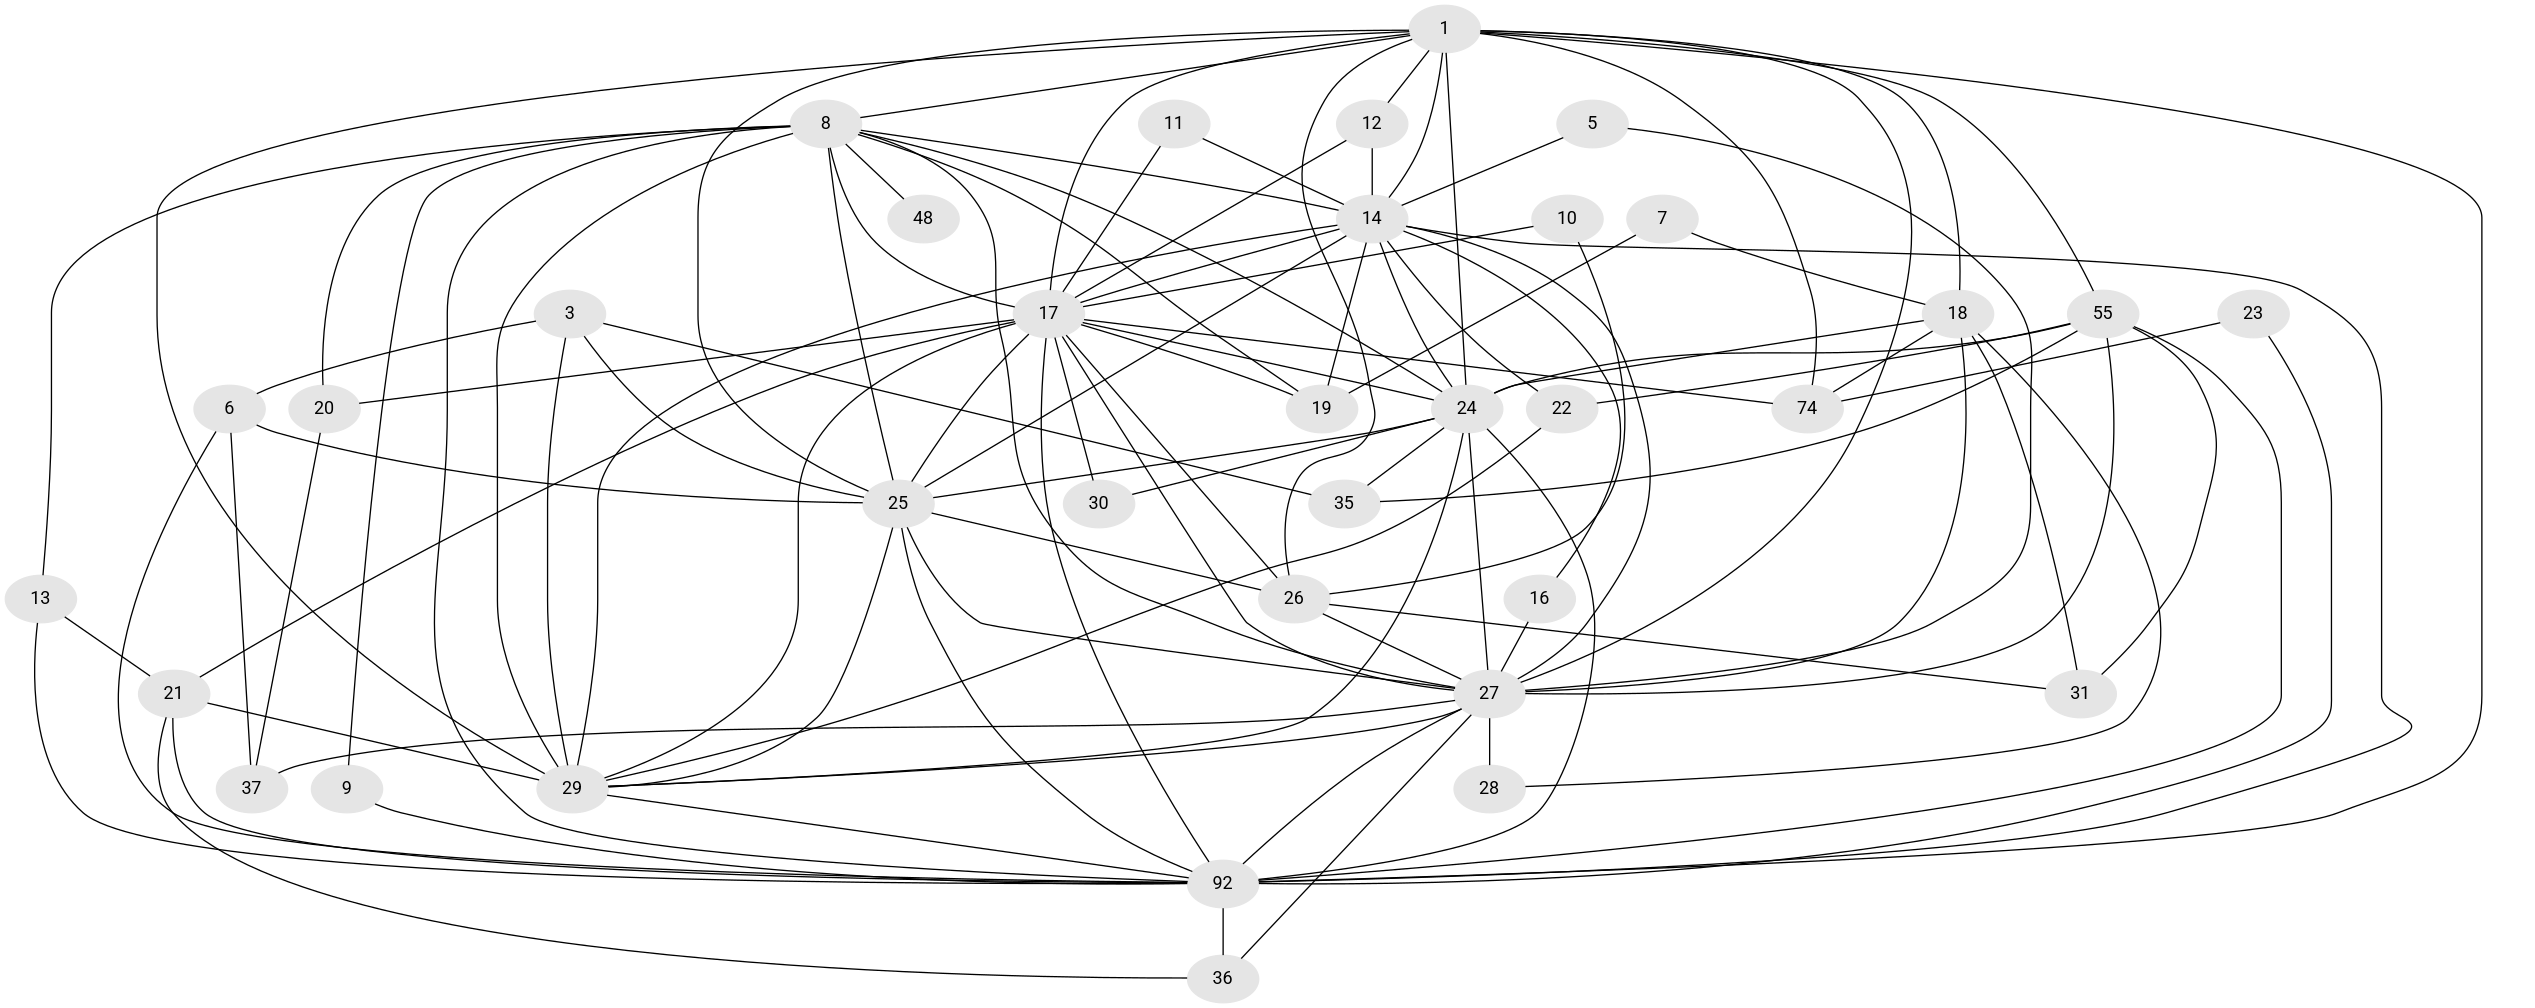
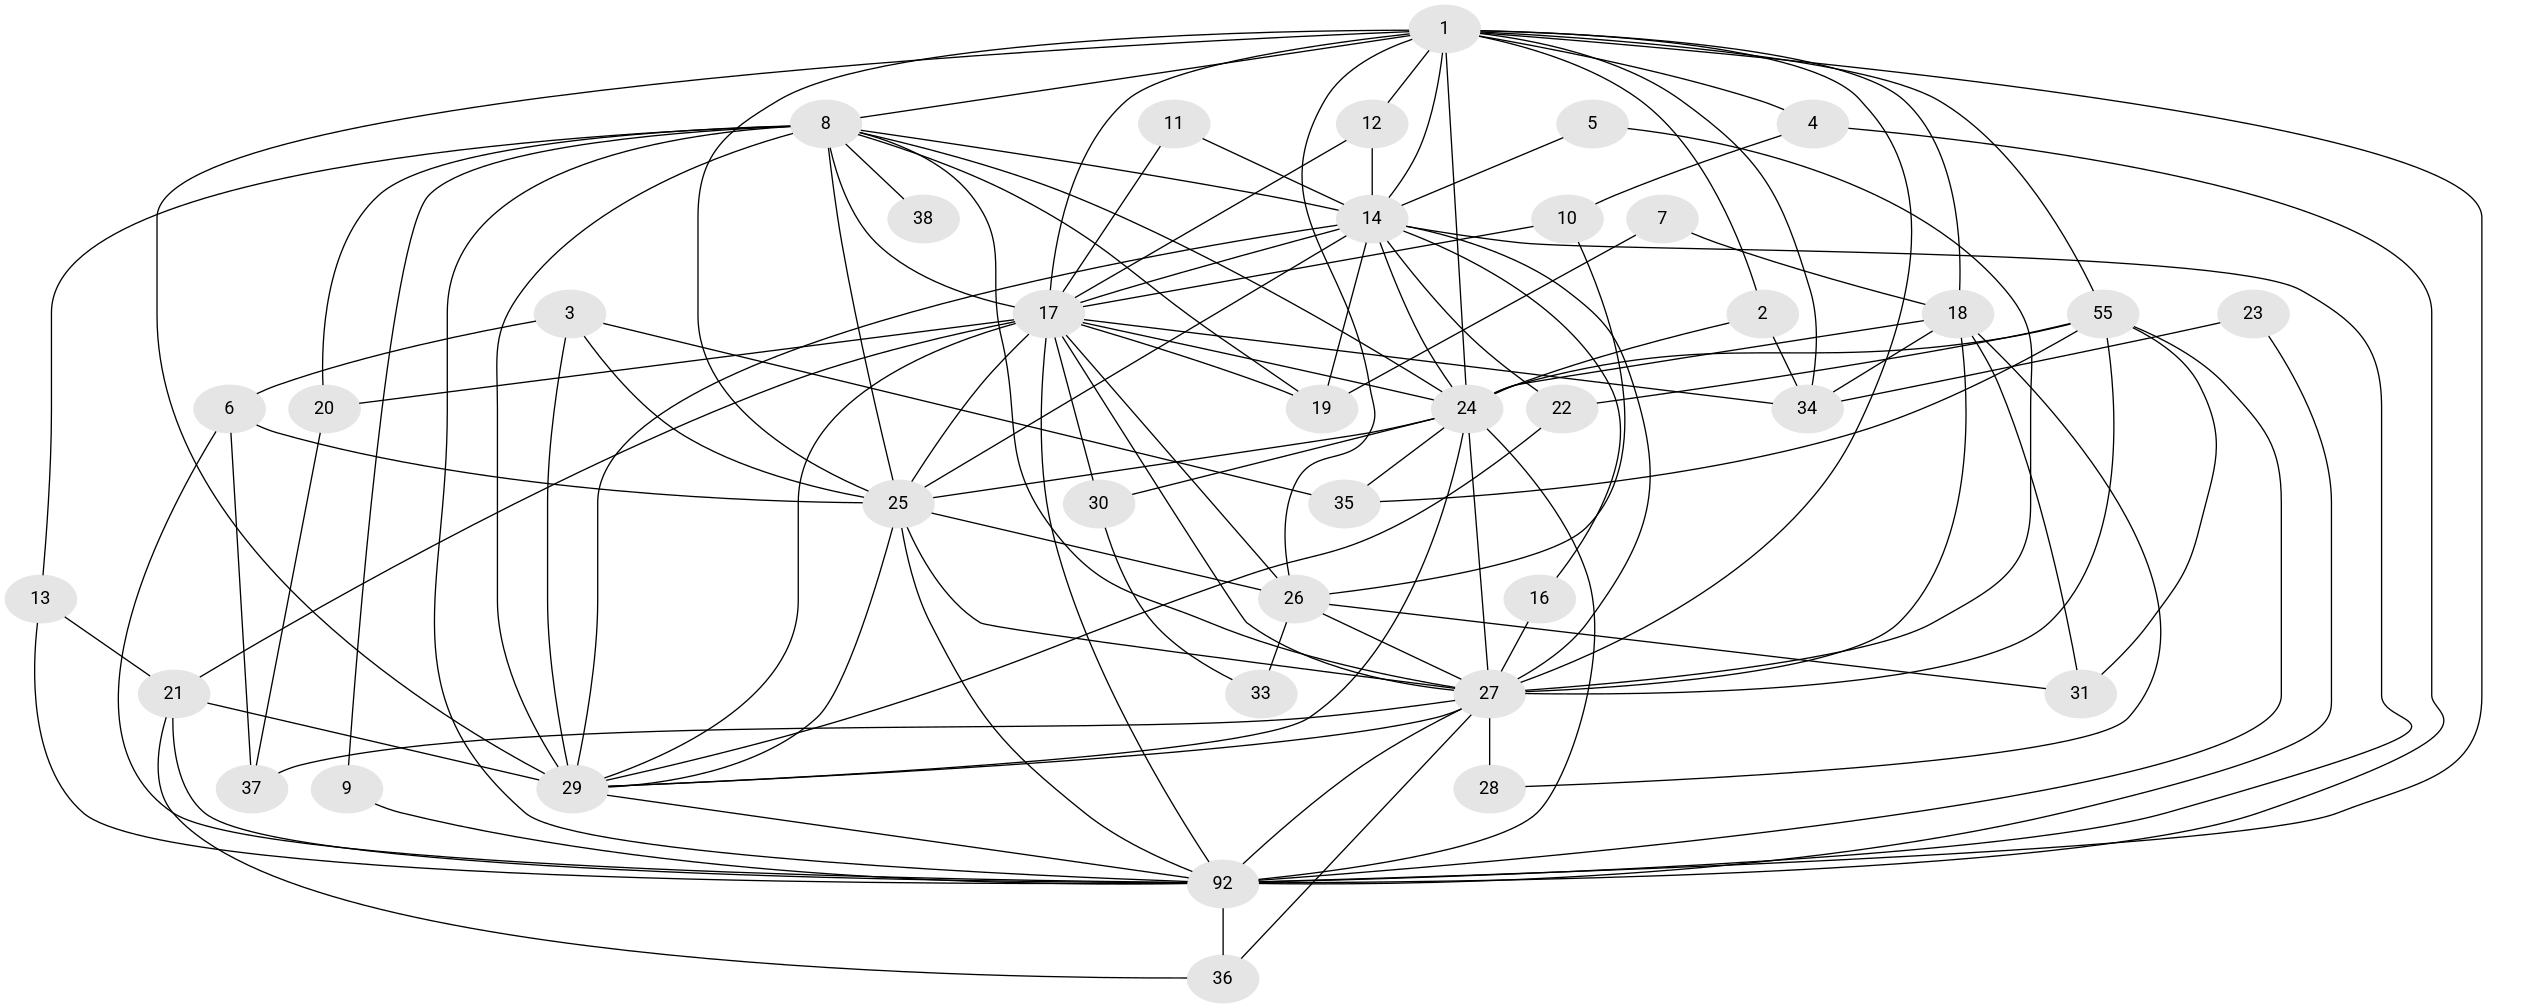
none -> (1813, 124)
(924, 219) -> (924, 219)
none -> (1763, 314)
(1808, 409) -> (1808, 409)
none -> (1261, 694)
